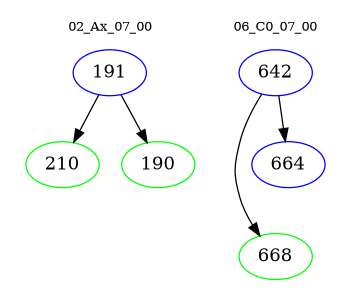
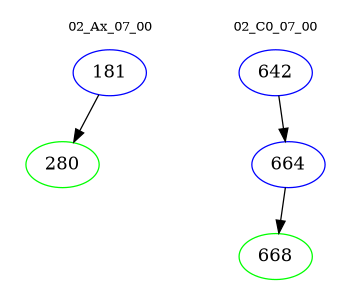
(276, 27) -> (276, 27)
(110, 73) -> (110, 73)
(236, 159) -> (283, 204)
(63, 165) -> (63, 165)
(158, 165) -> none
